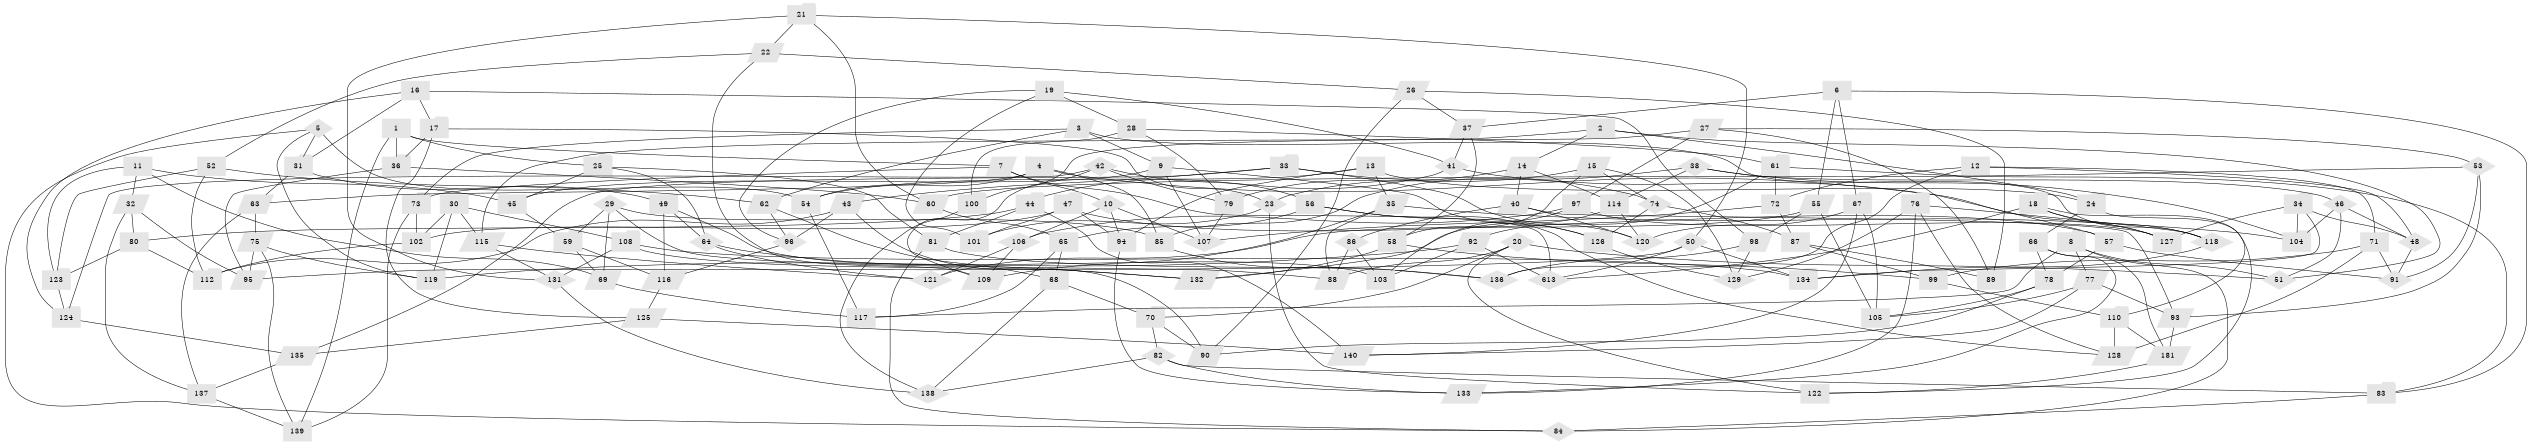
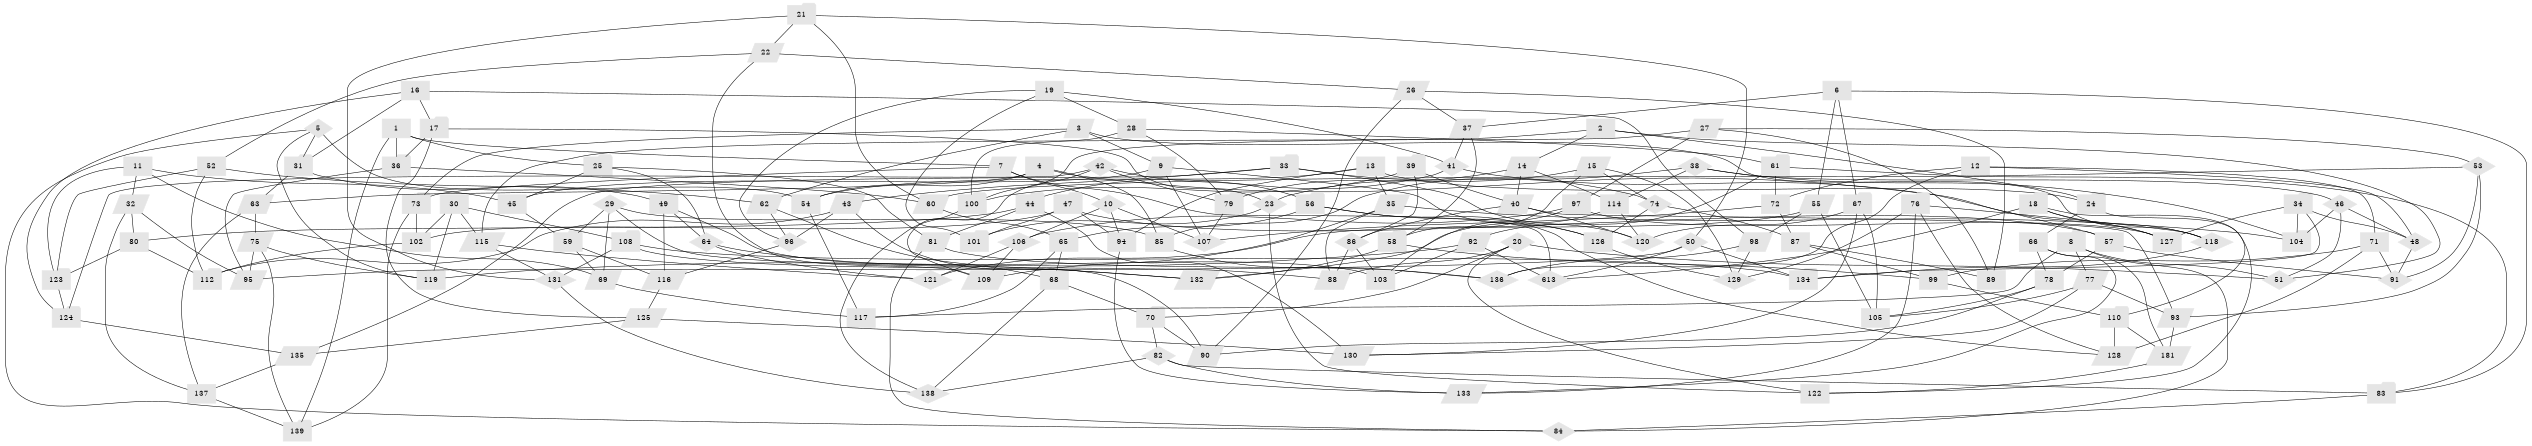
none -> (1411, 166)
(1351, 356) -> (1351, 356)
